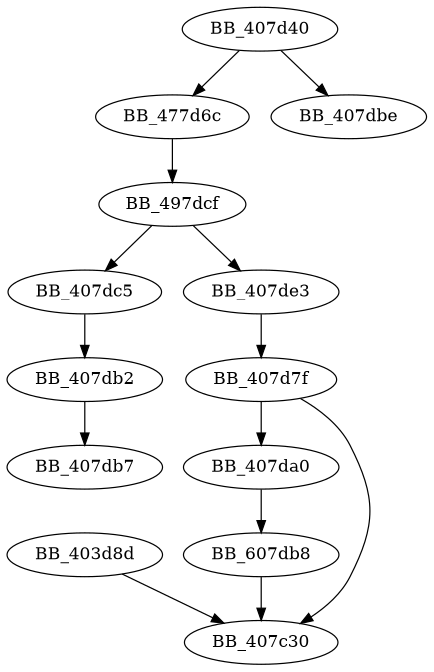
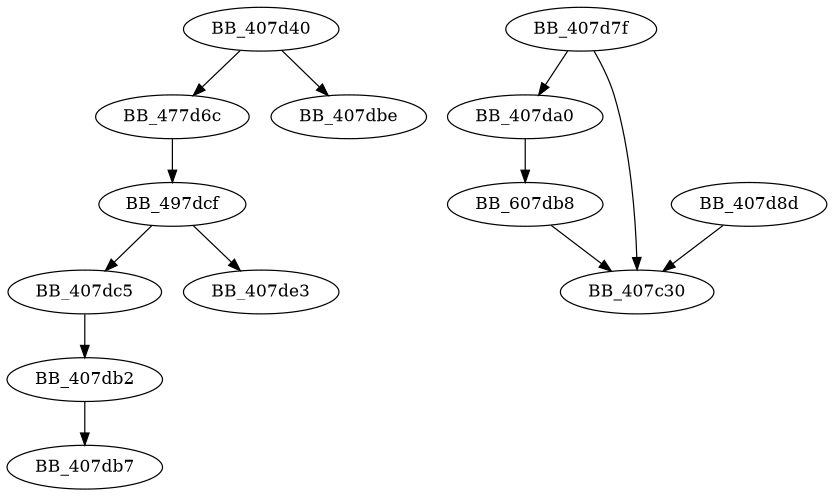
(261, 330) -> none
(85, 555) -> (749, 204)
